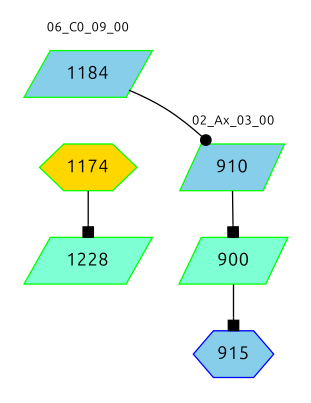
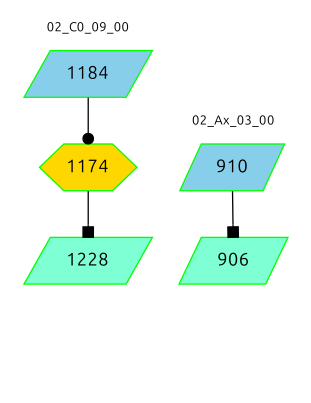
(88, 28) -> (88, 28)
(180, 119) -> (88, 116)
(234, 261) -> (234, 261)
(234, 354) -> none
